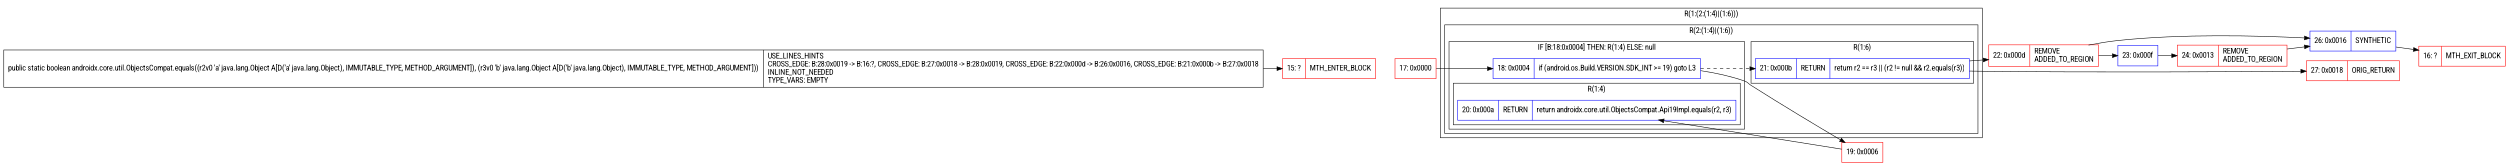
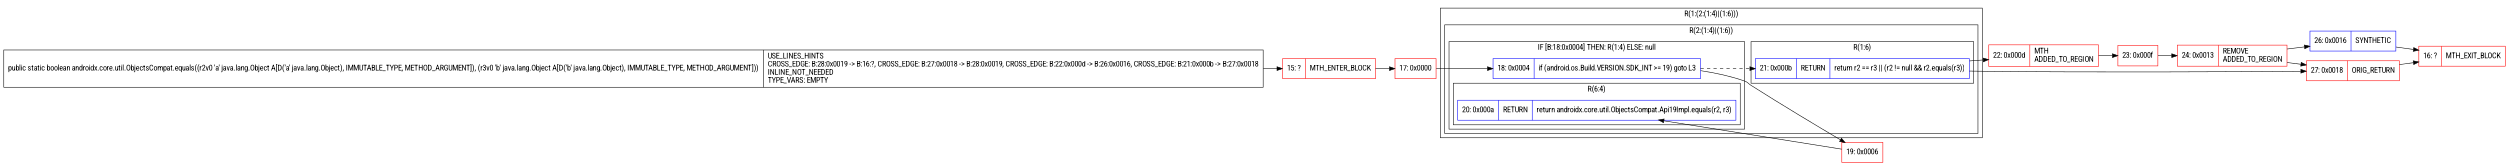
(2196, 36) -> none
(2047, 51) -> (2042, 51)
(2138, 56) -> (2138, 56)
none -> (2294, 63)
none -> (2406, 64)
none -> (1383, 69)
(1597, 89) -> (1597, 89)
